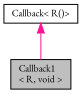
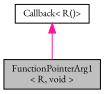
(41, 74) -> (52, 74)
